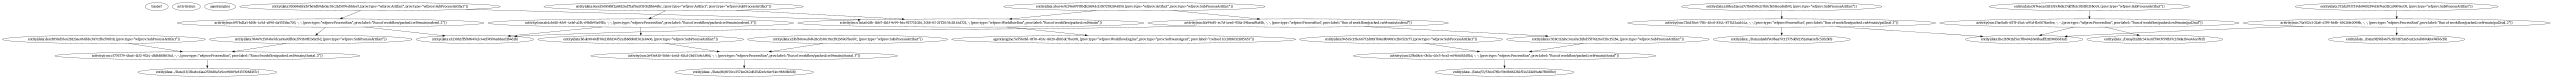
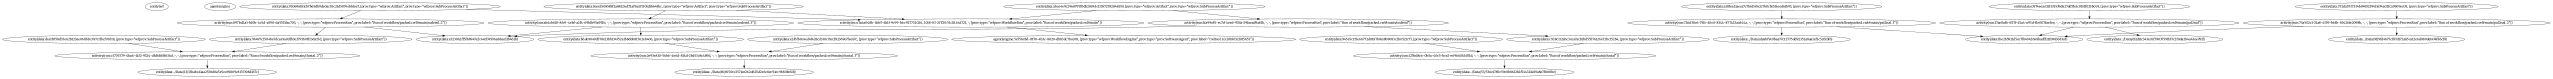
(157, 7) -> (157, 7)
(186, 7) -> none
